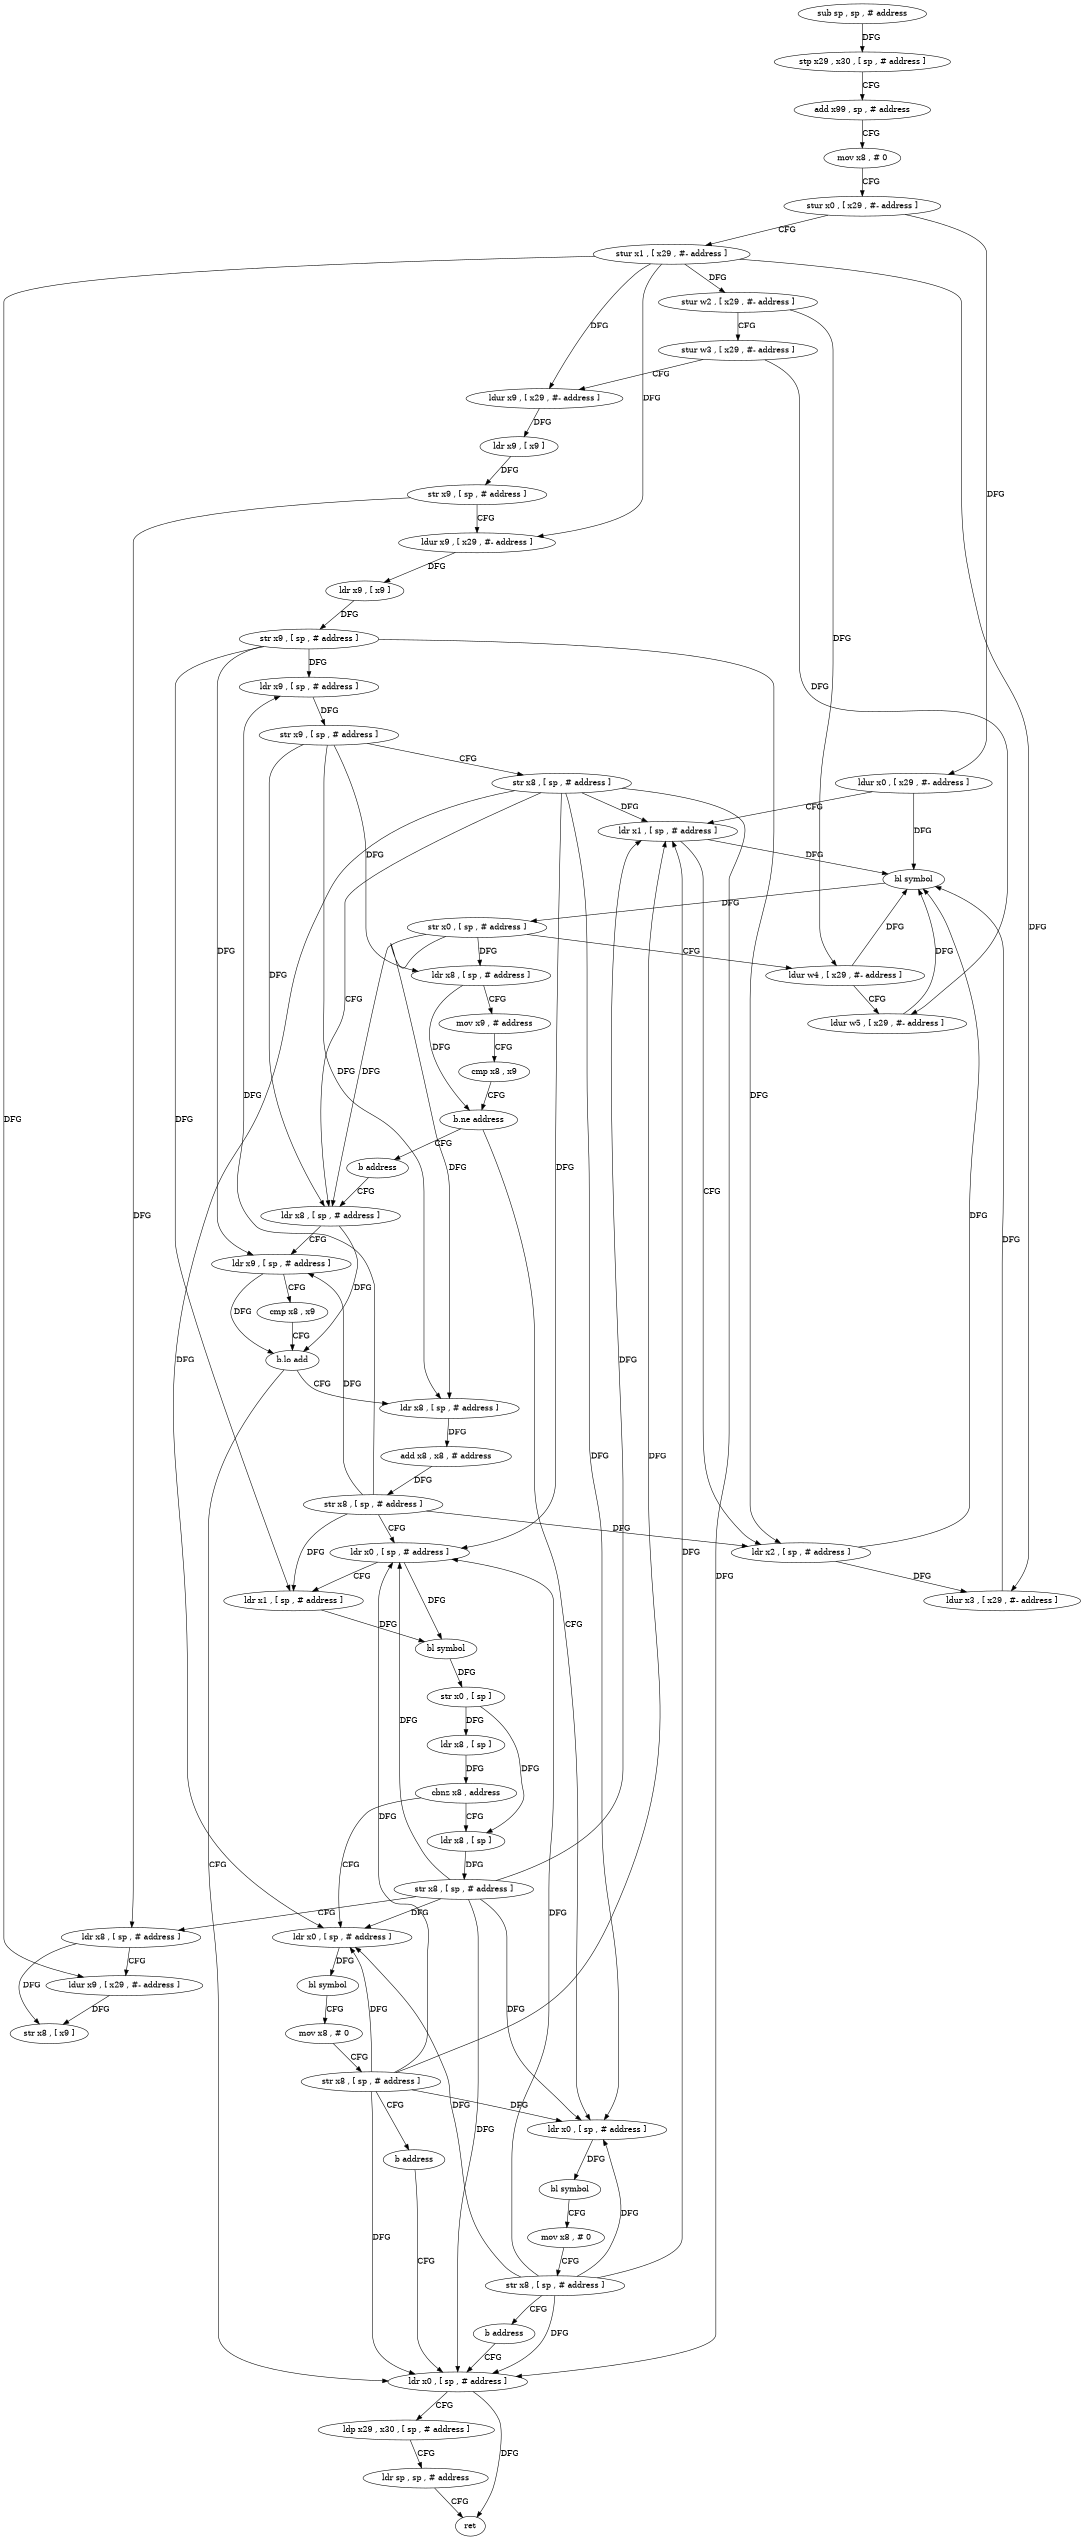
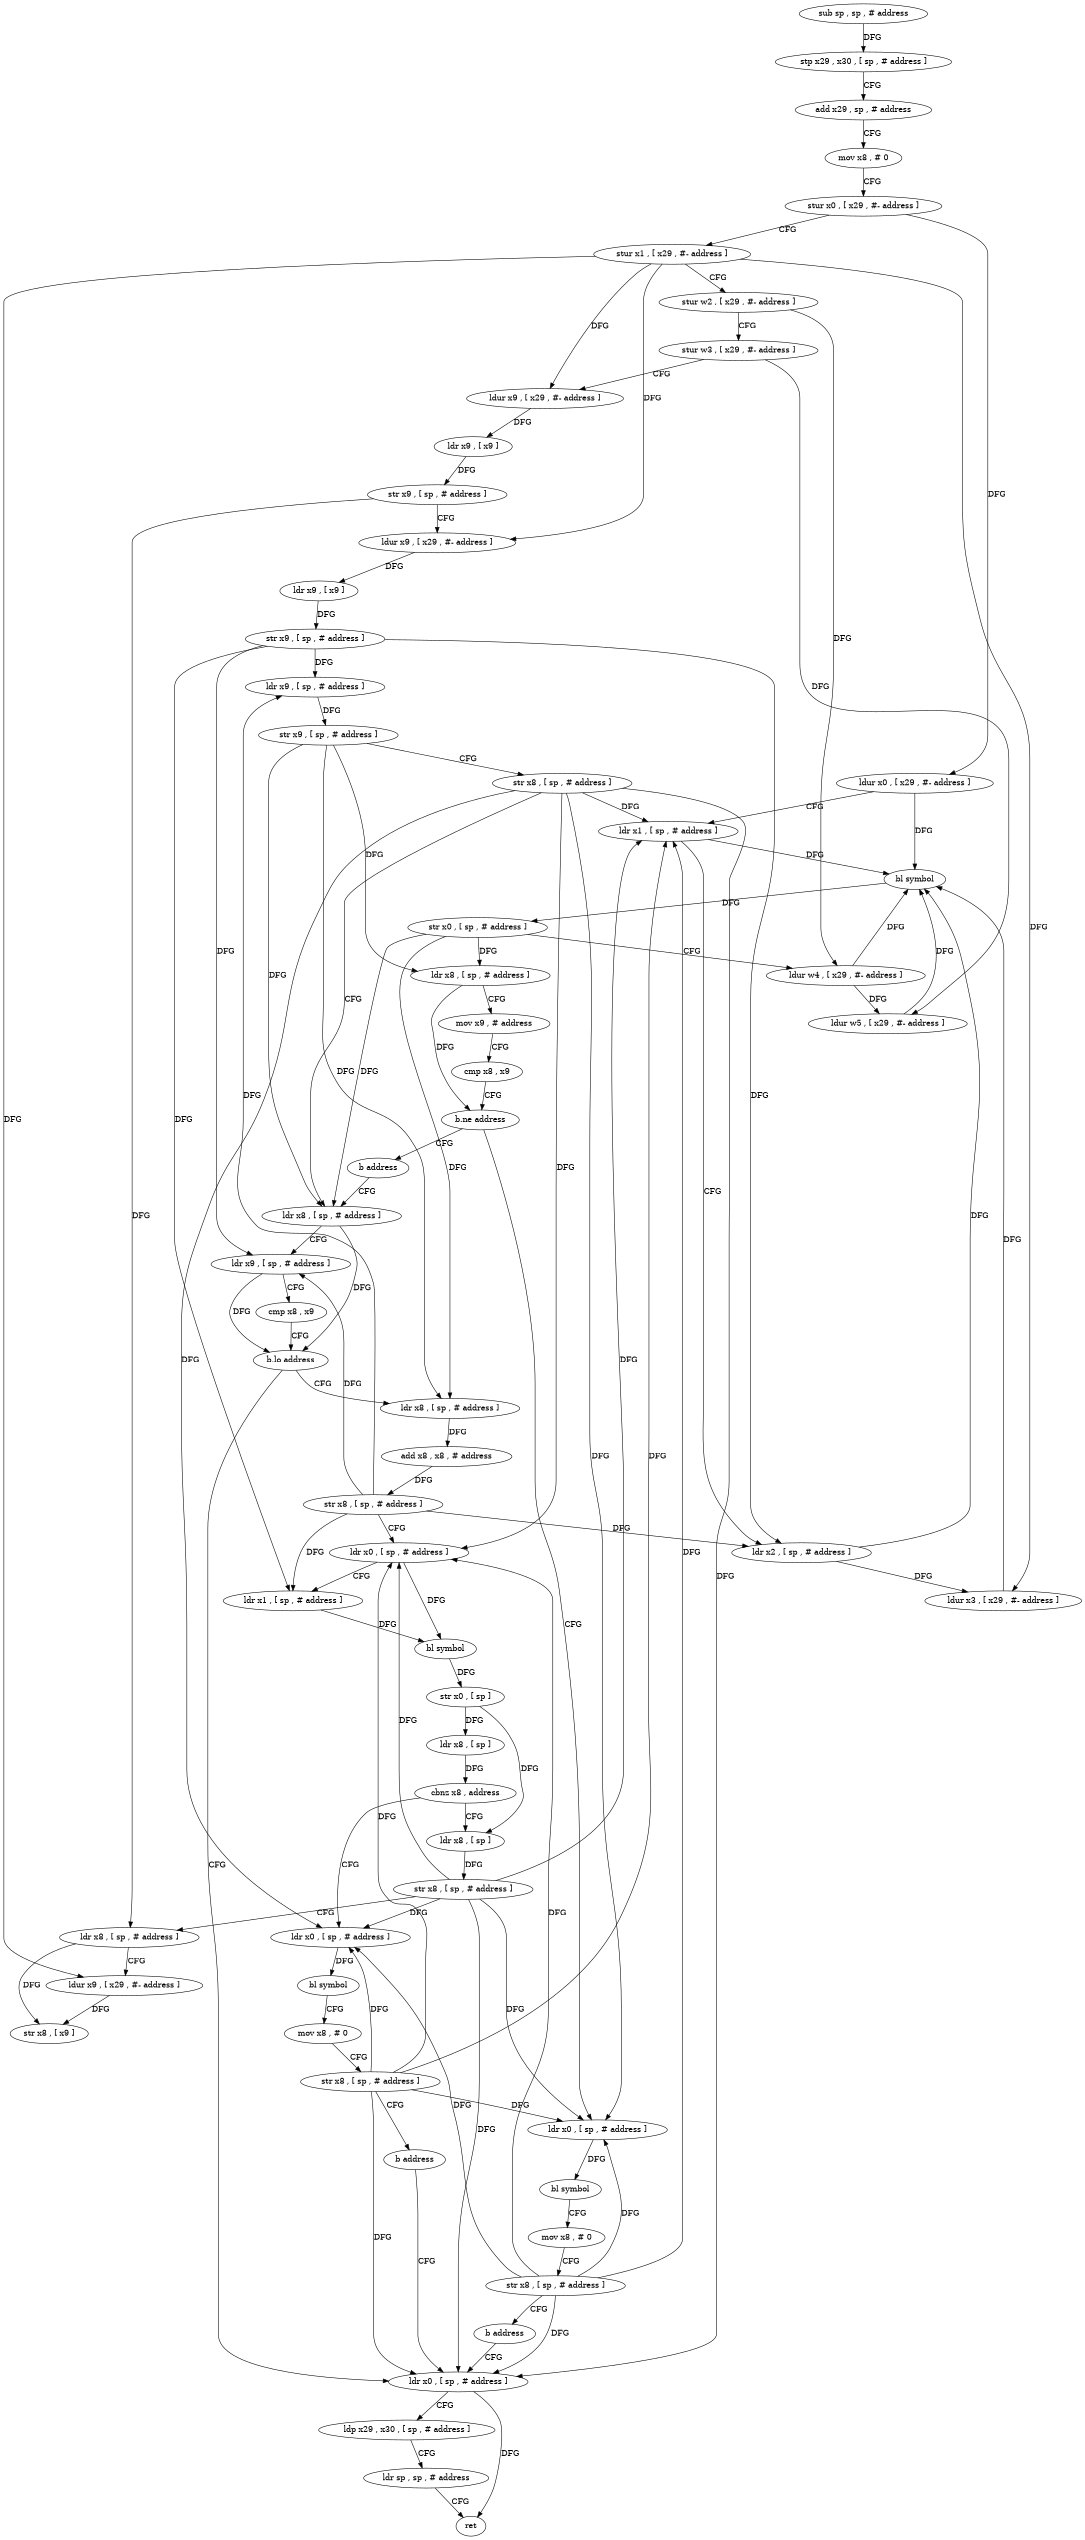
(862, 110) -> (863, 110)
(718, 278) -> (718, 278)
(877, 1000) -> (878, 1000)
(292, 1360) -> (291, 1360)
